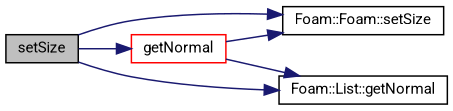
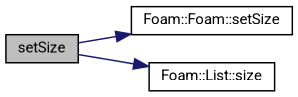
(179, 49) -> none
(363, 90) -> (212, 77)
